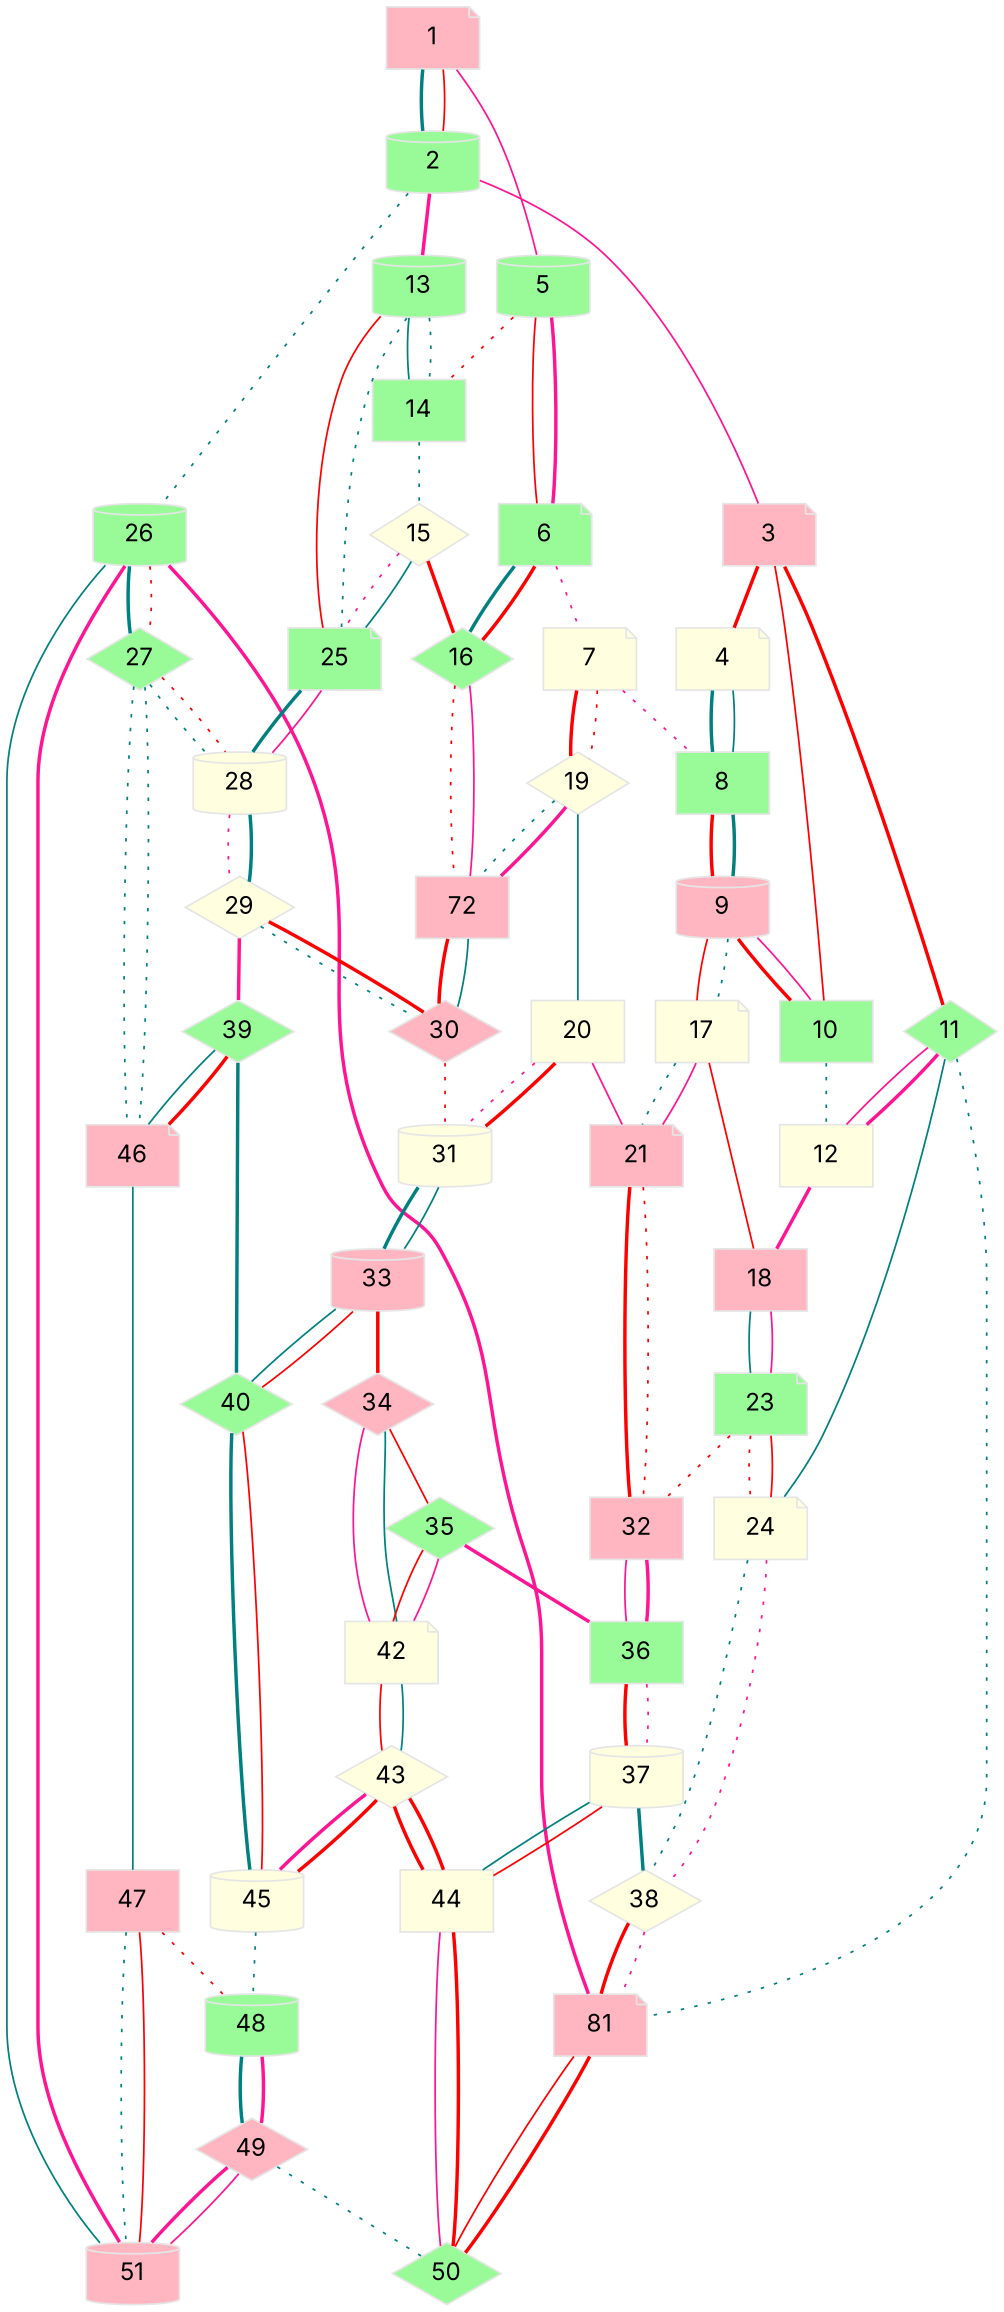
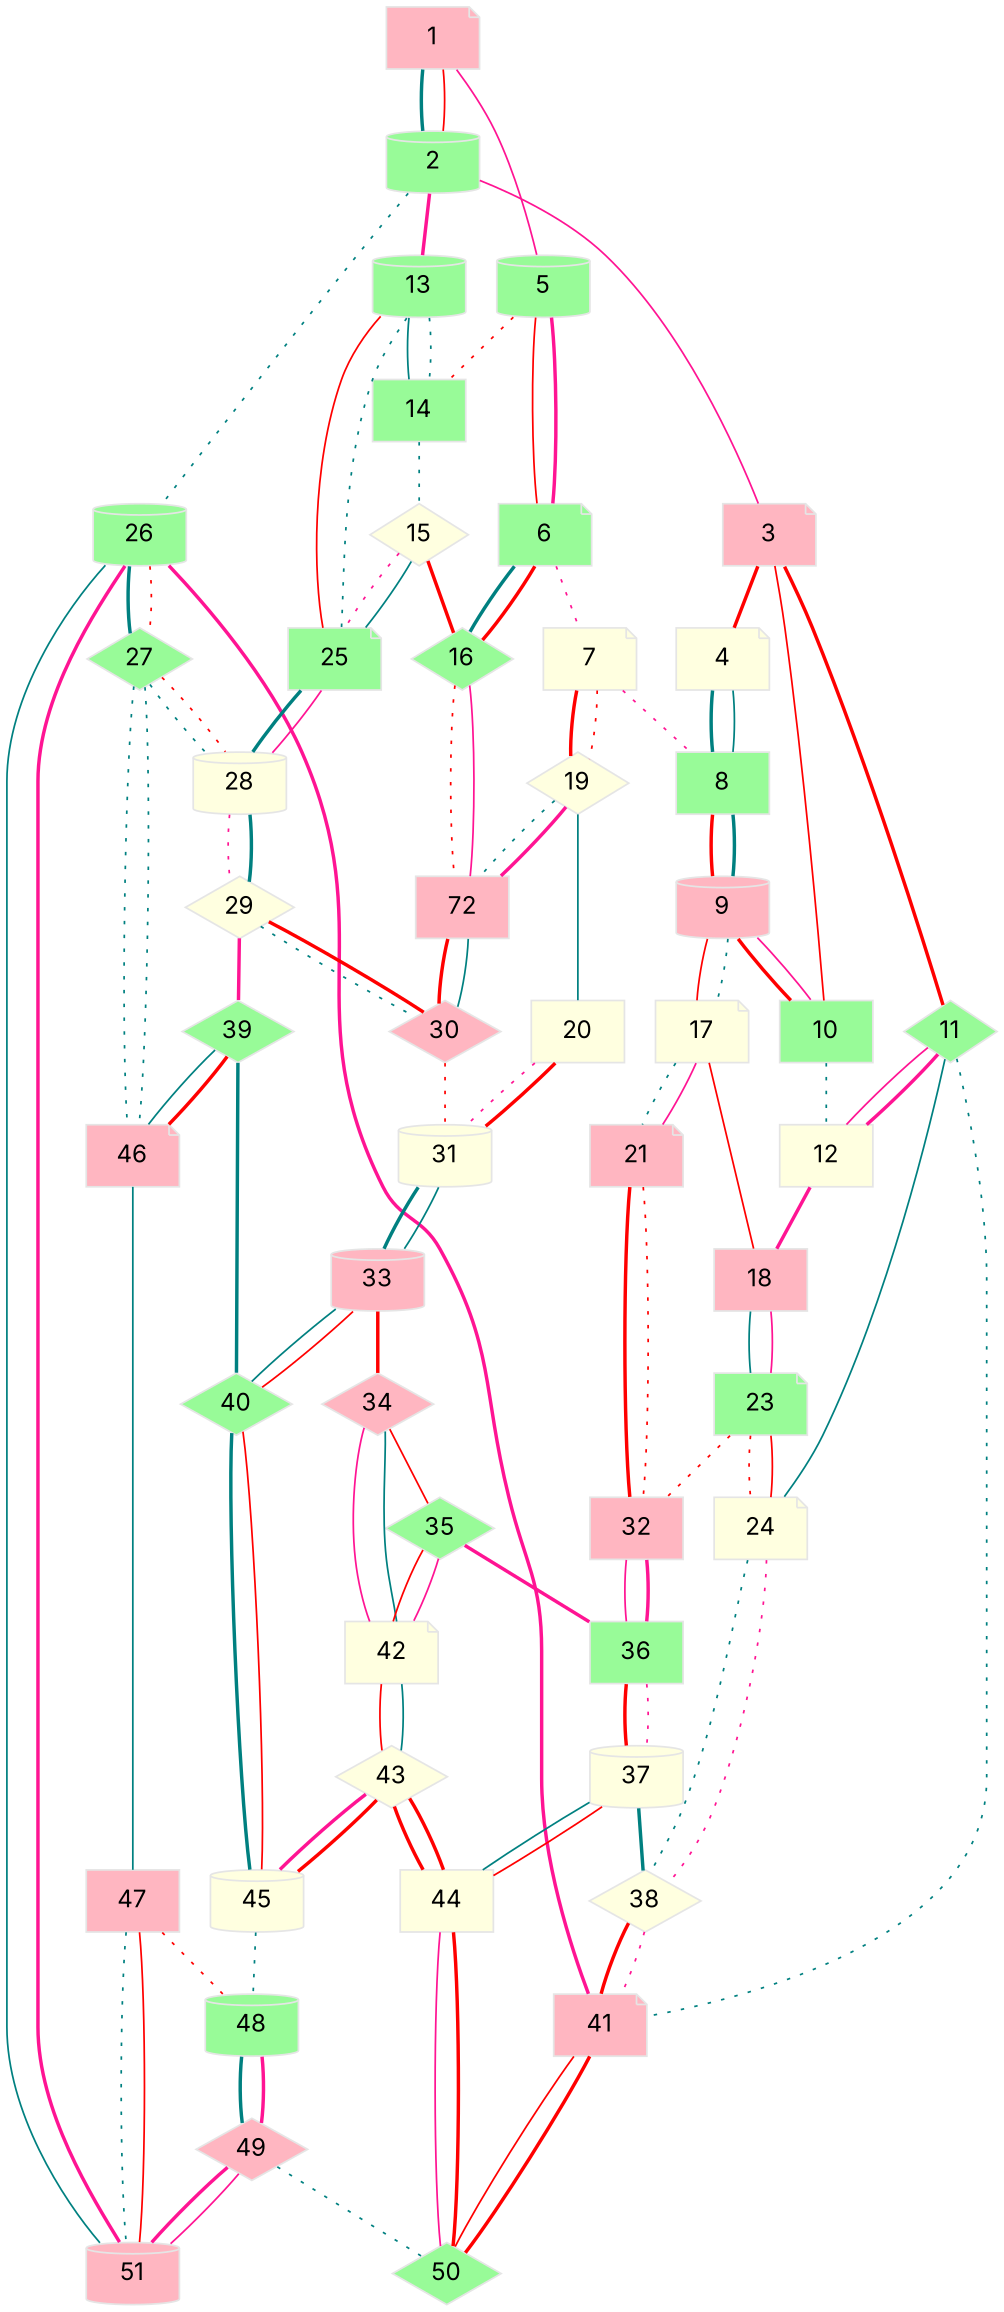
(607, 1094) -> none
(600, 2025) -> (600, 2025)
